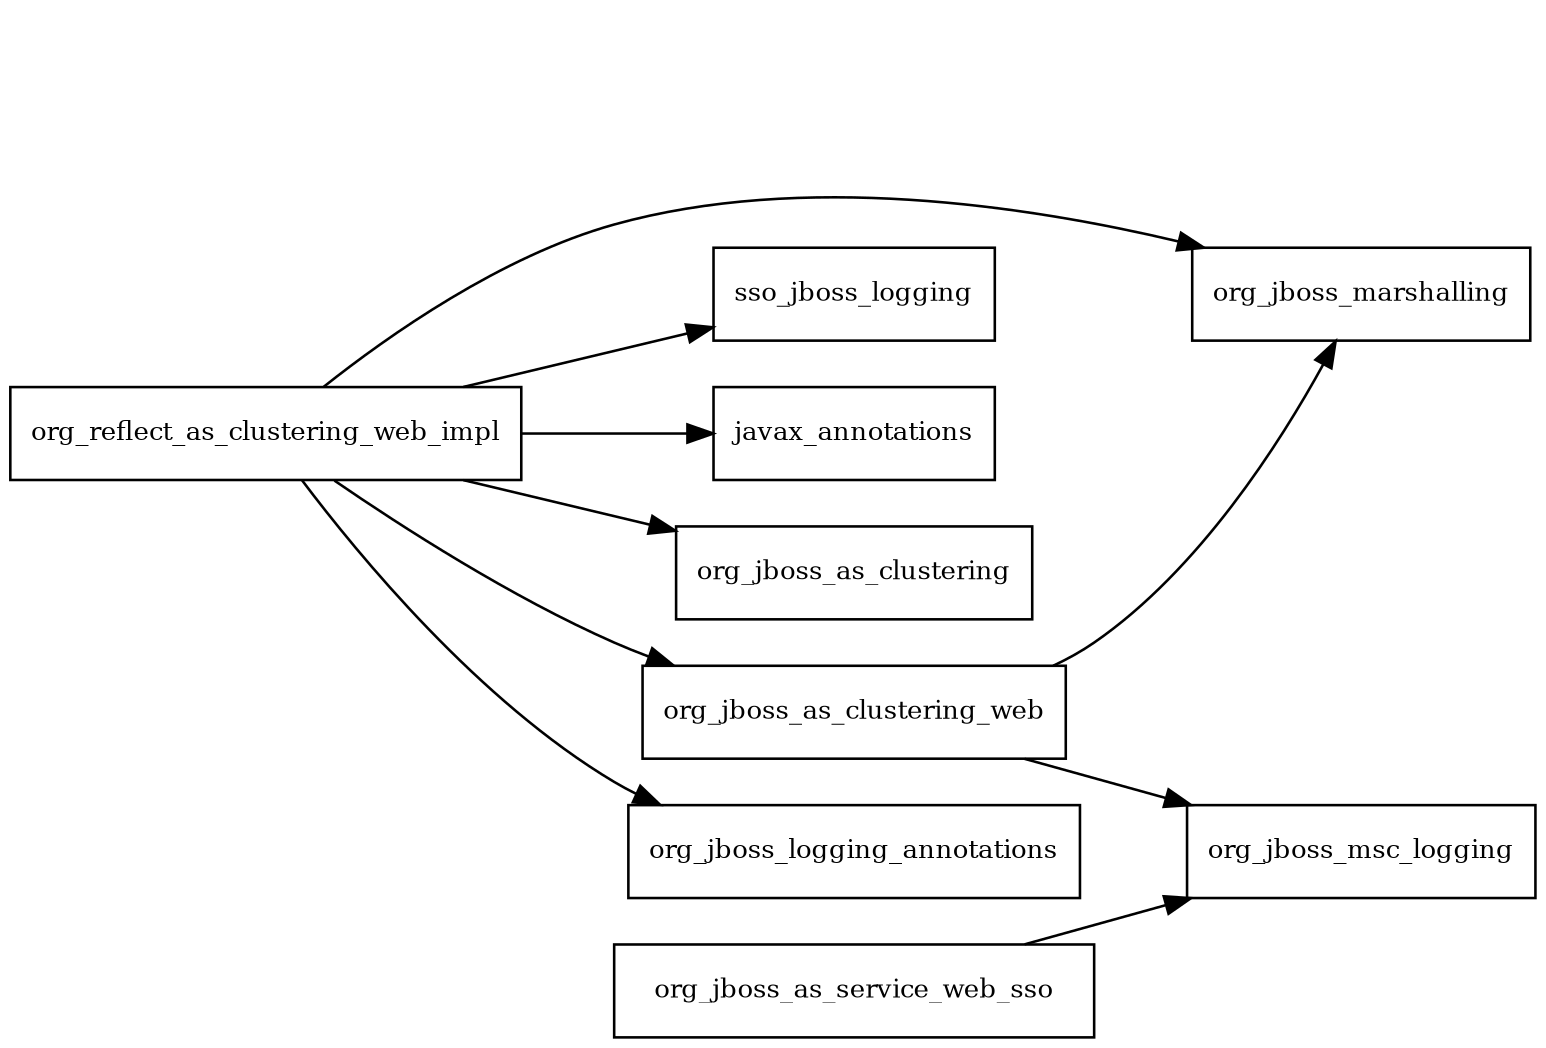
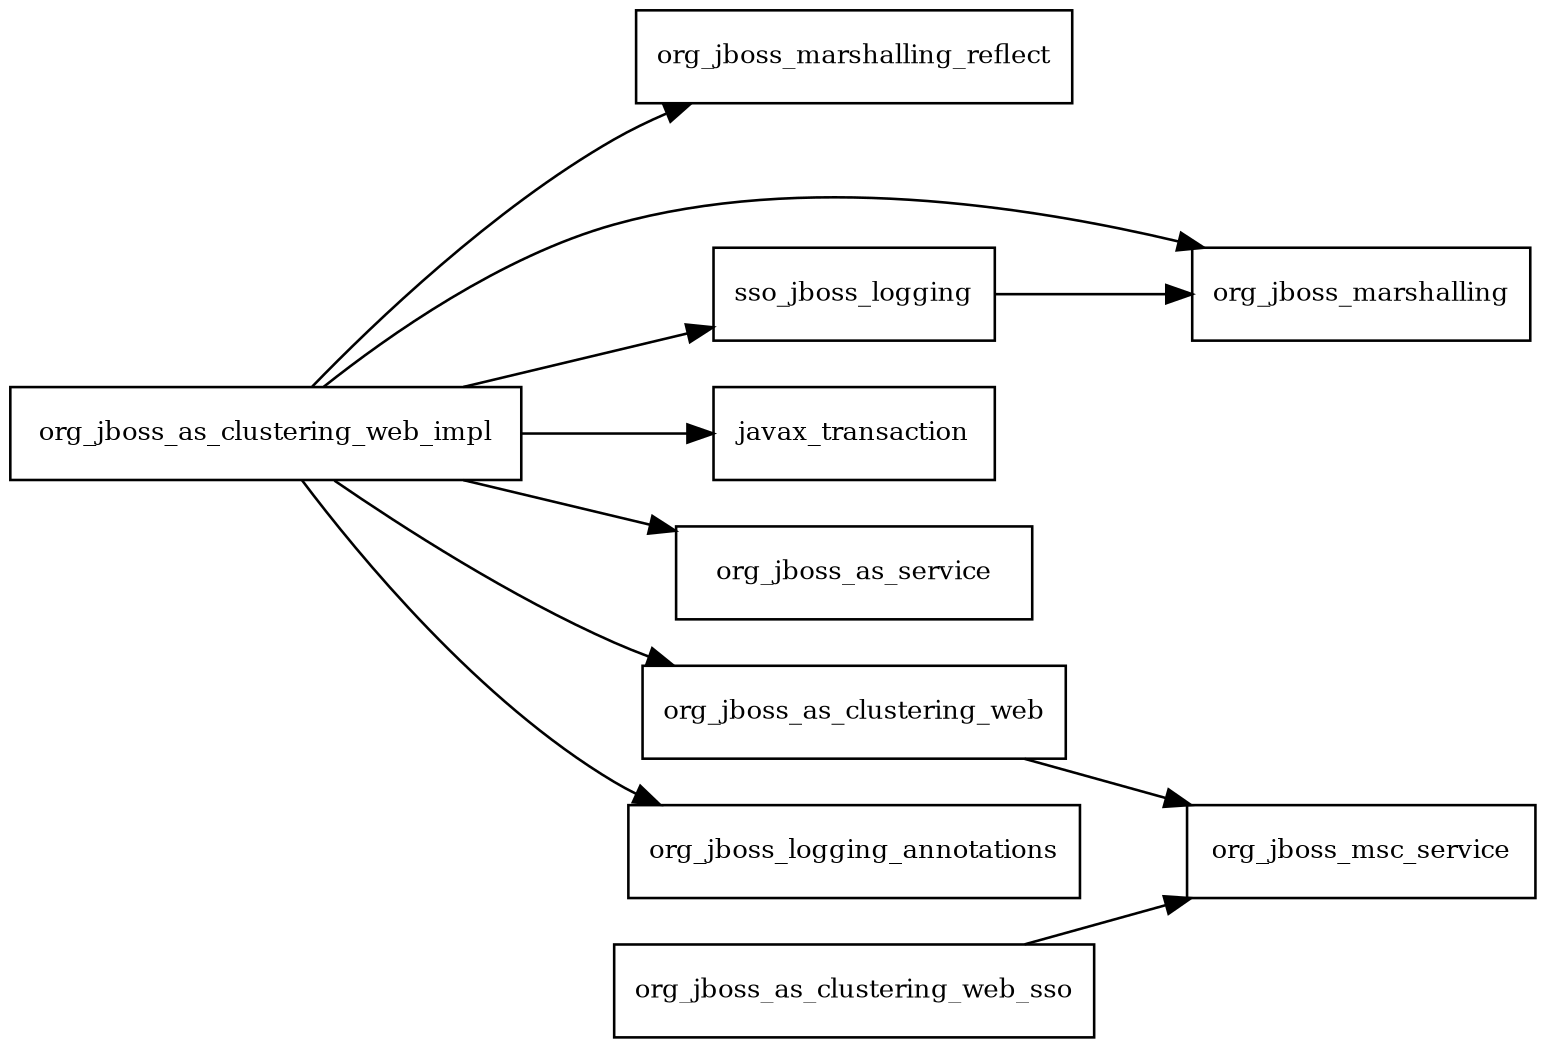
none -> (854, 57)
(266, 434) -> (266, 434)
(854, 434) -> (854, 434)
(1209, 534) -> (1081, 294)
(854, 573) -> (854, 573)
(1361, 852) -> (1361, 852)
(854, 991) -> (854, 991)
